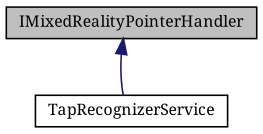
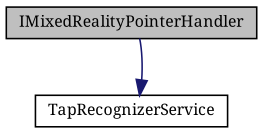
(121, 75) -> (142, 59)
